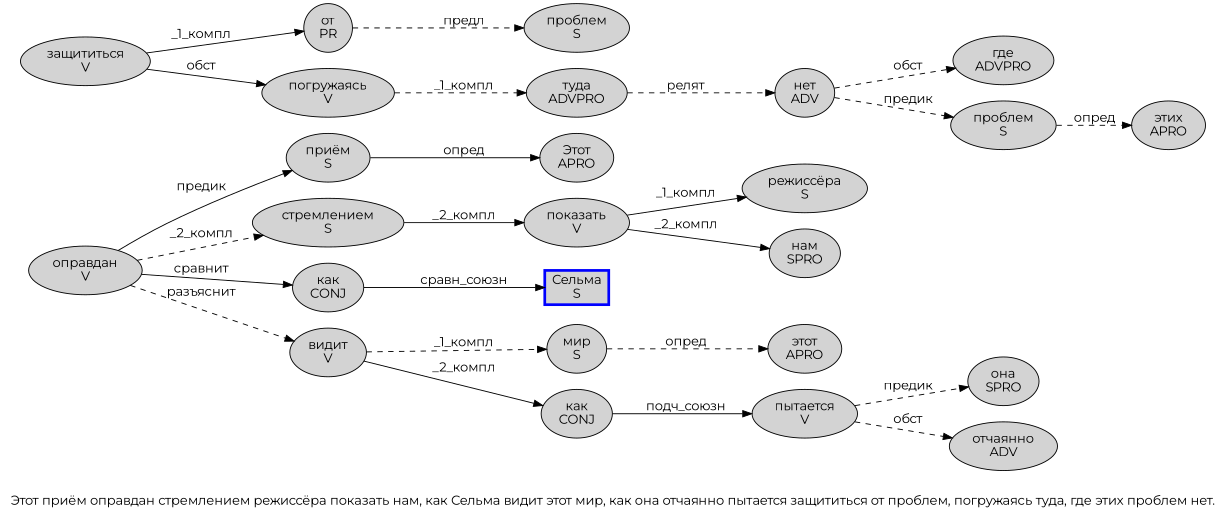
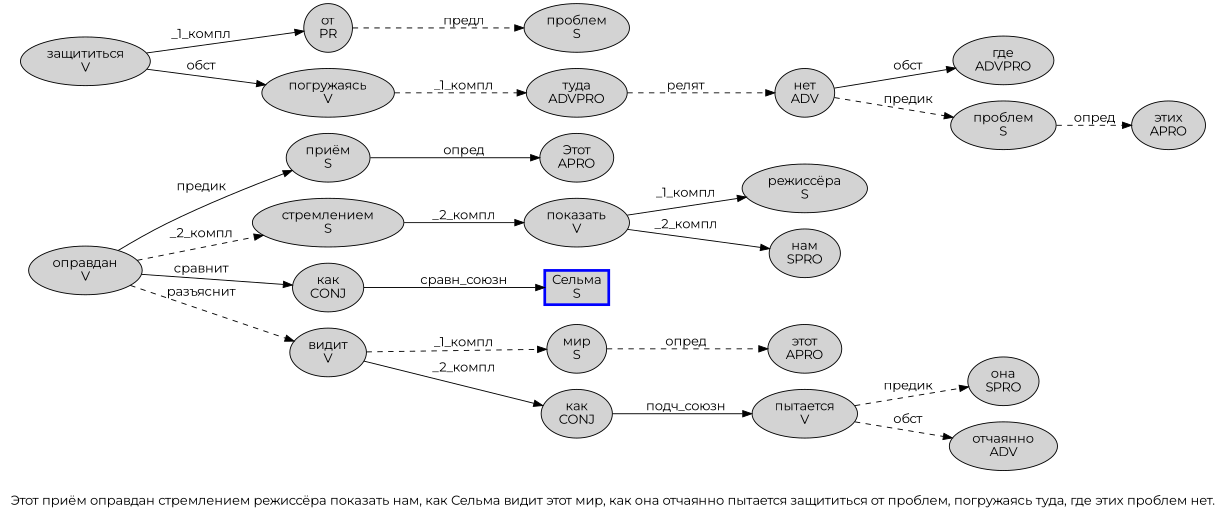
(890, 79) -> (890, 79)
